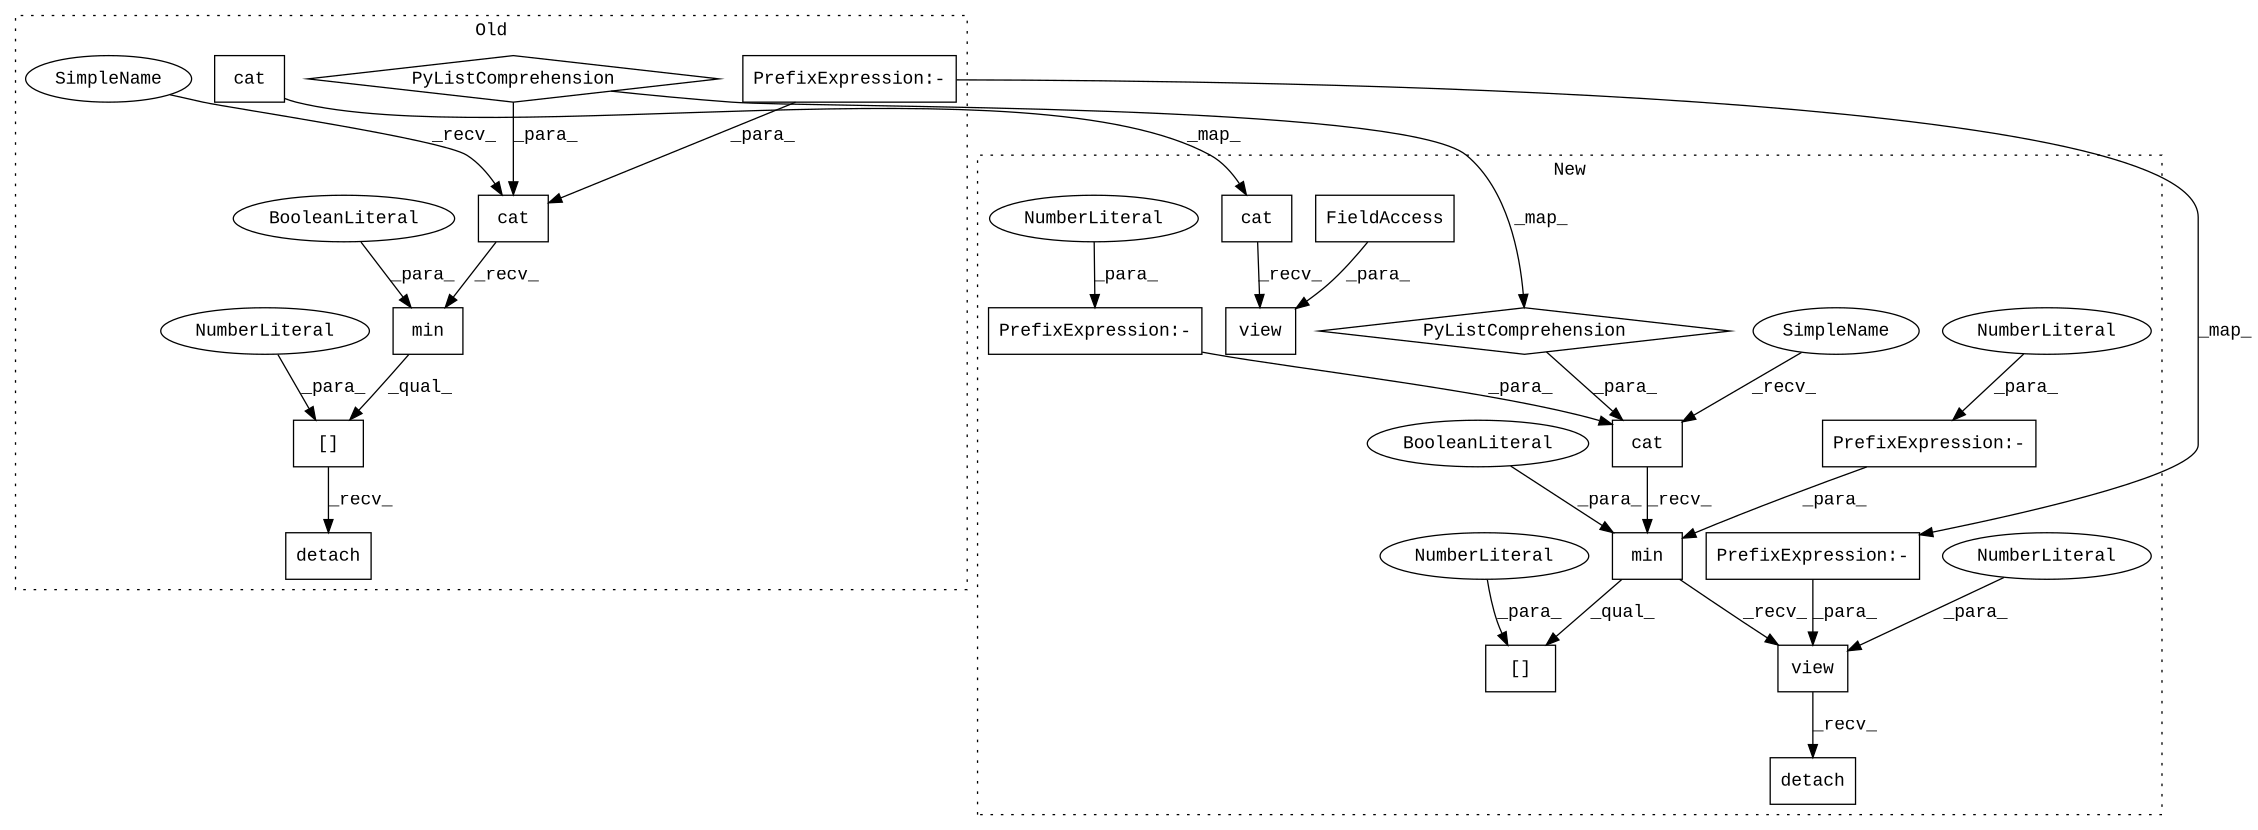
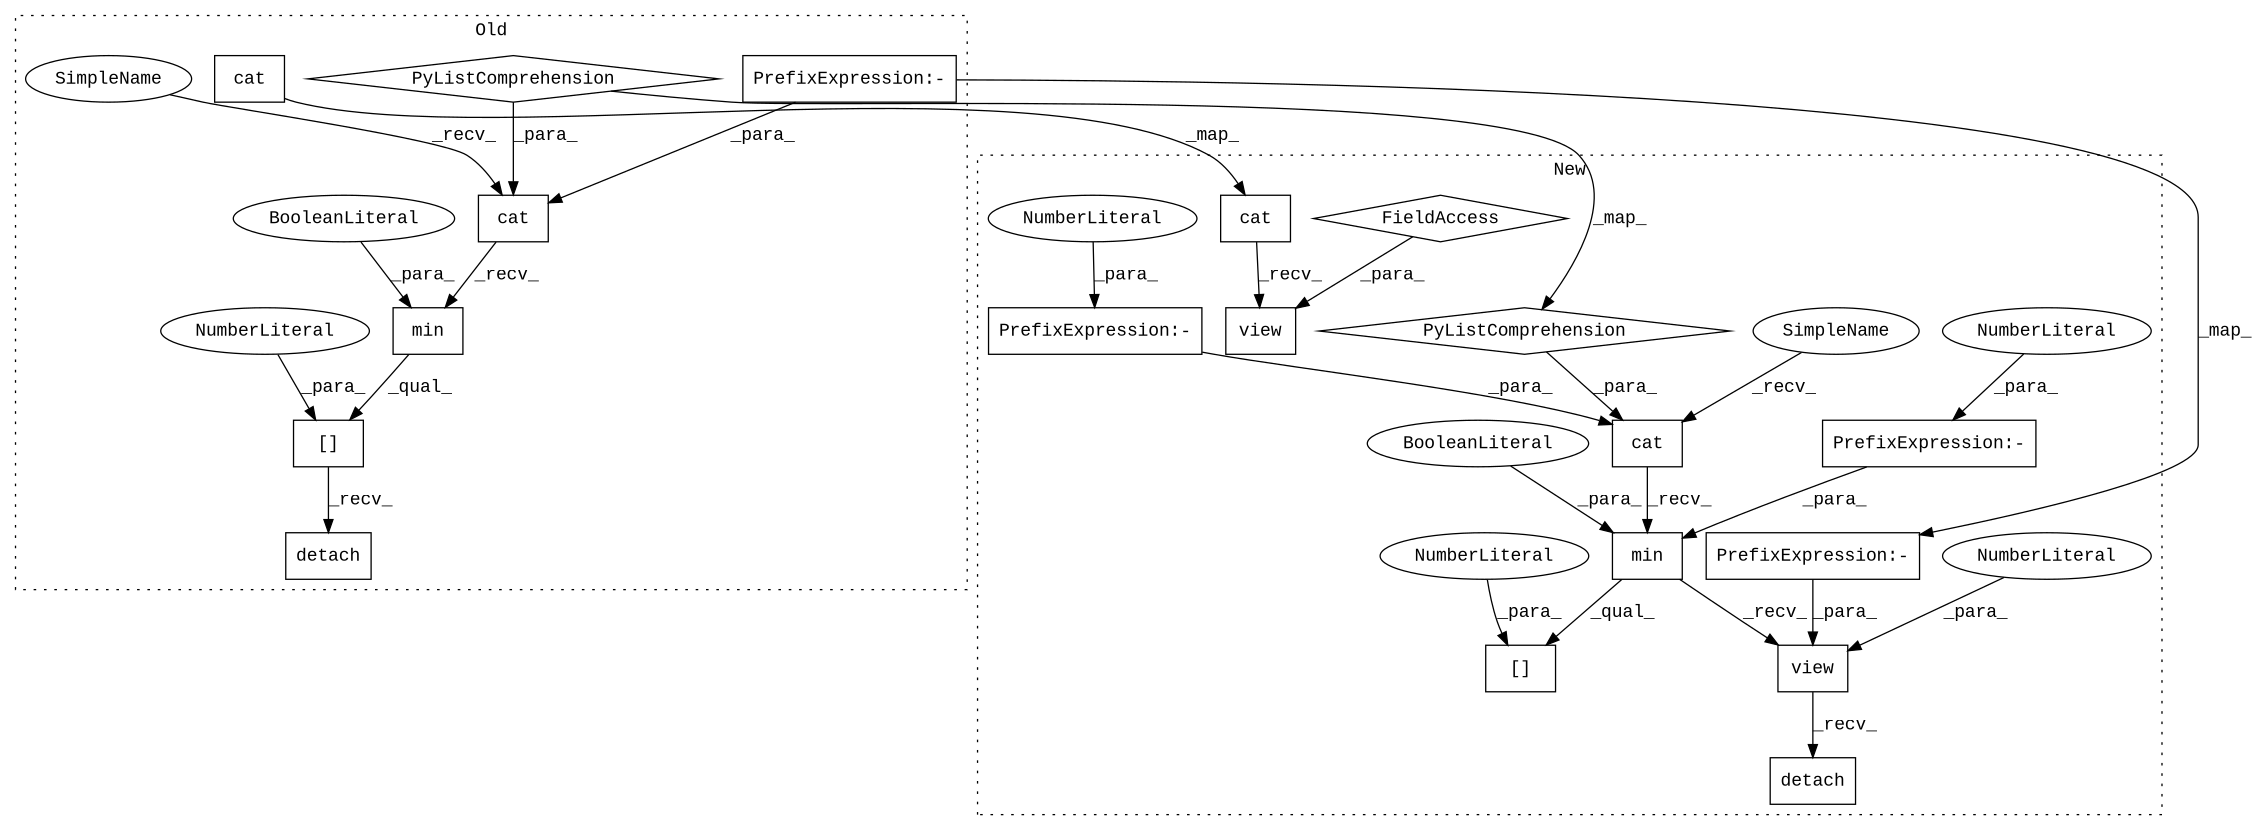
(1385, 219) -> (1440, 219)
